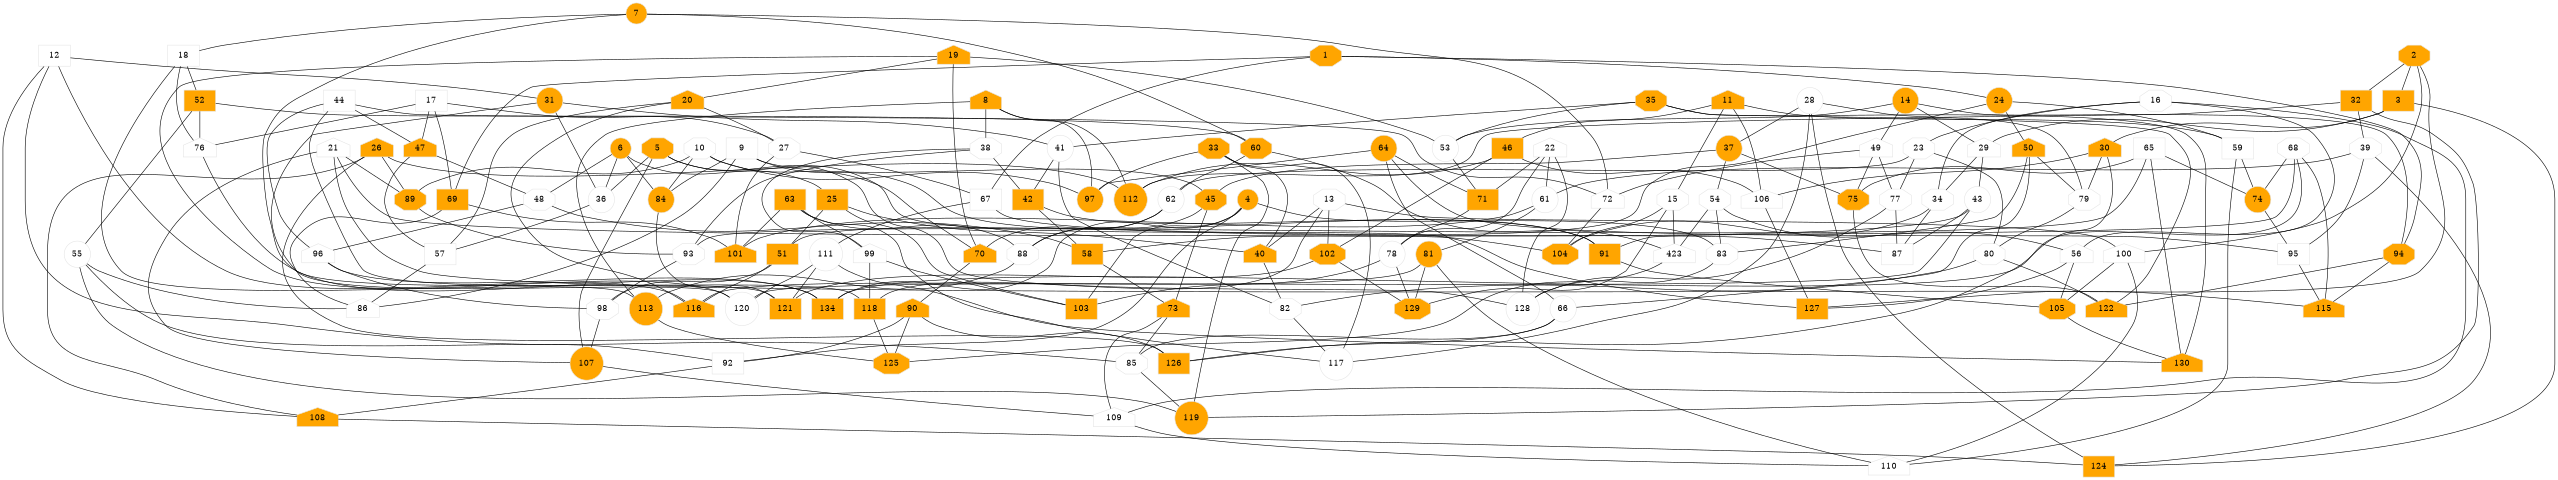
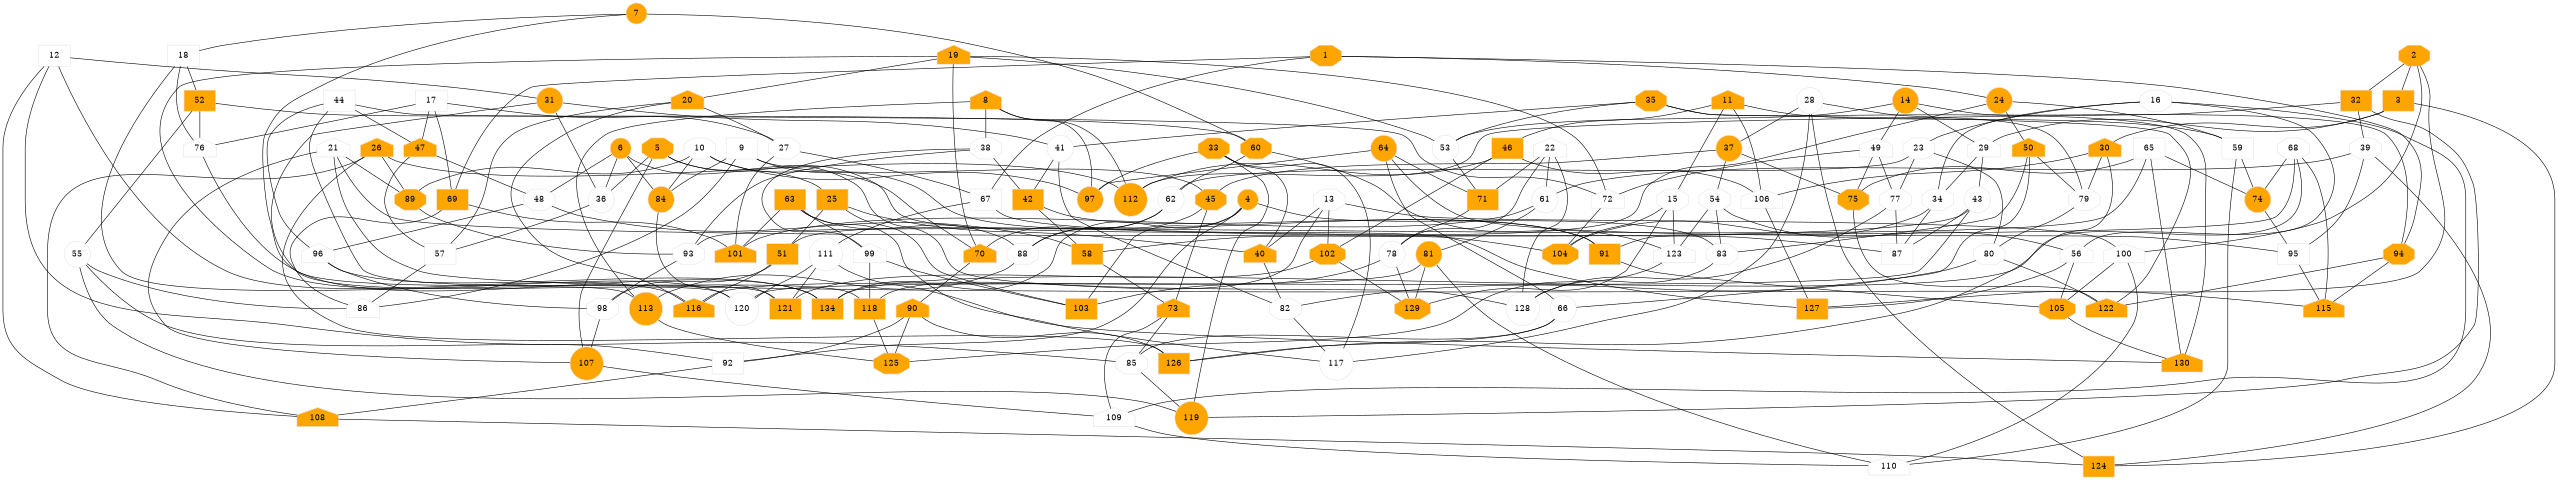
(1160, 28) -> (1308, 73)
(1675, 254) -> (1675, 254)
